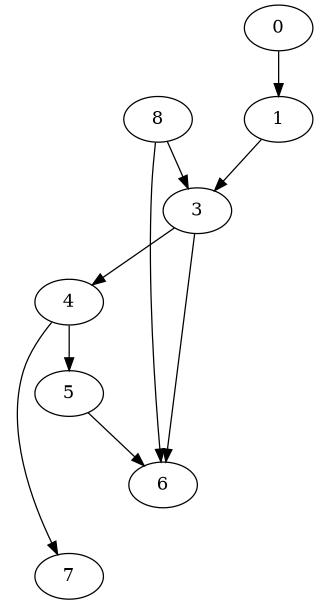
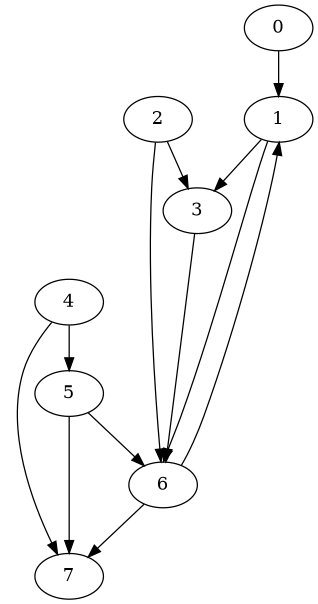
(158, 119) -> (158, 119)
(139, 253) -> none
none -> (220, 296)
none -> (238, 313)
none -> (69, 478)
none -> (121, 526)
